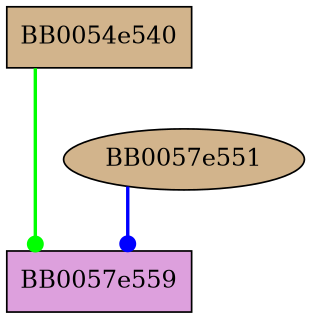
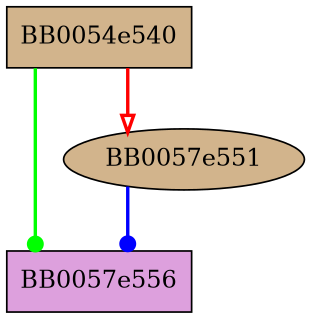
none -> (128, 92)
(99, 282) -> (99, 282)
